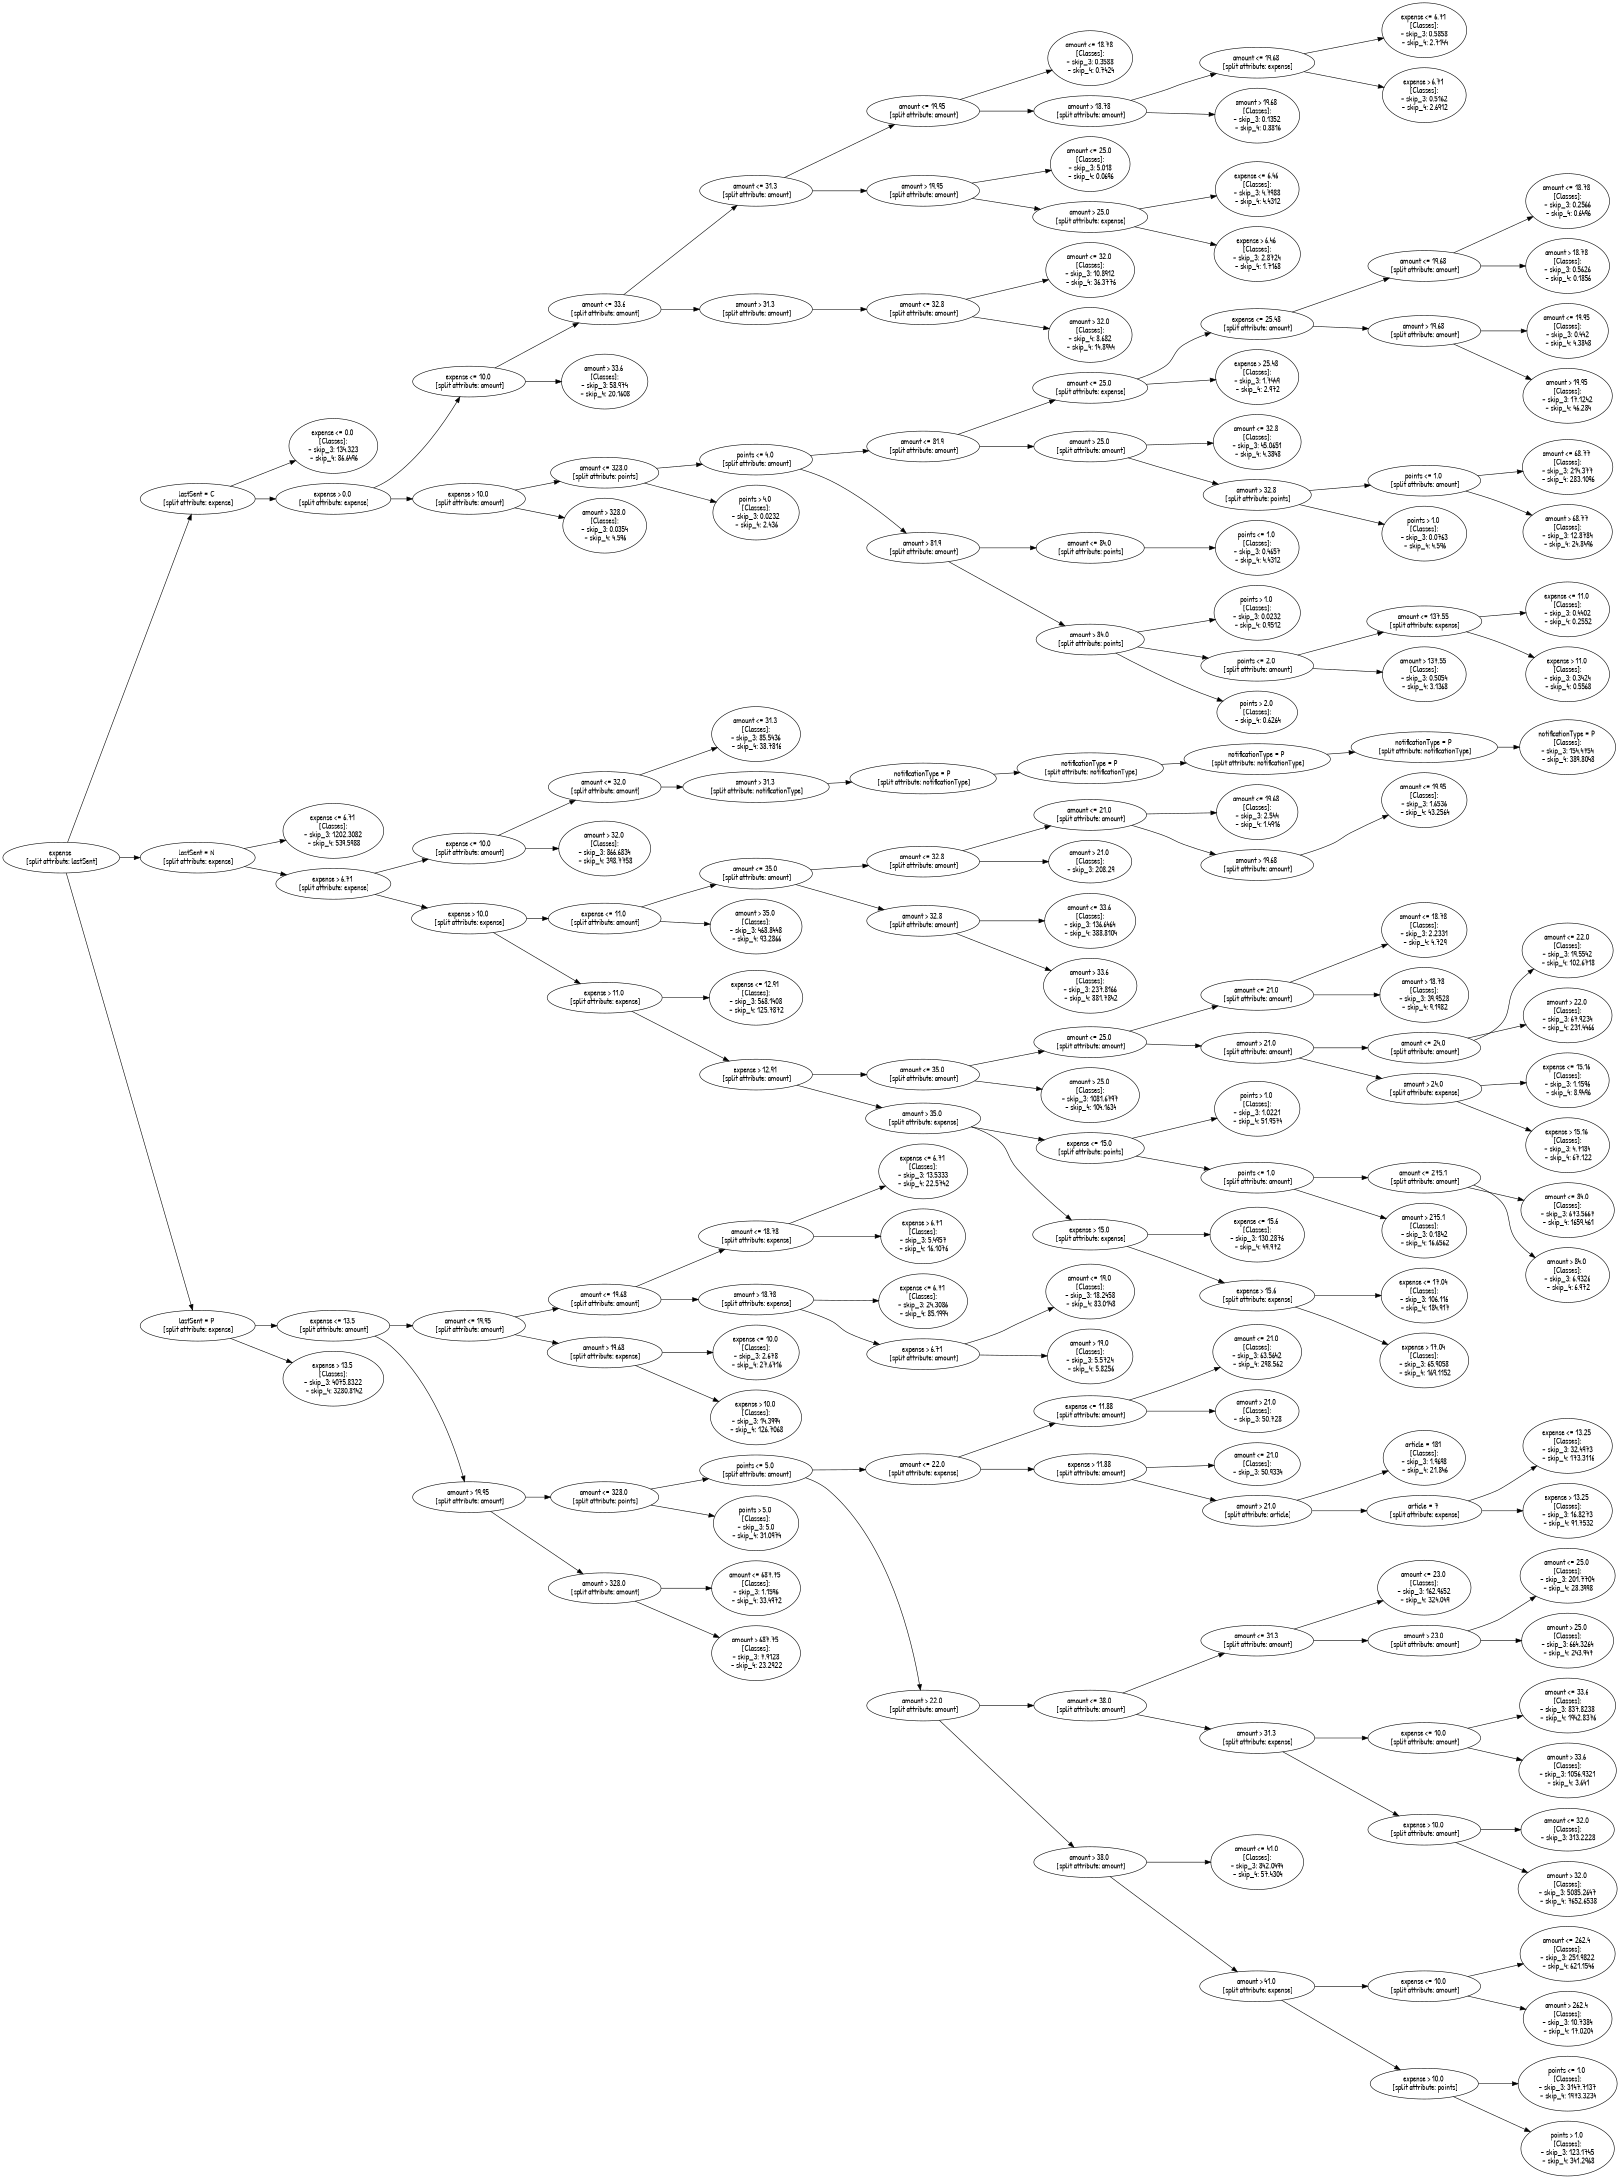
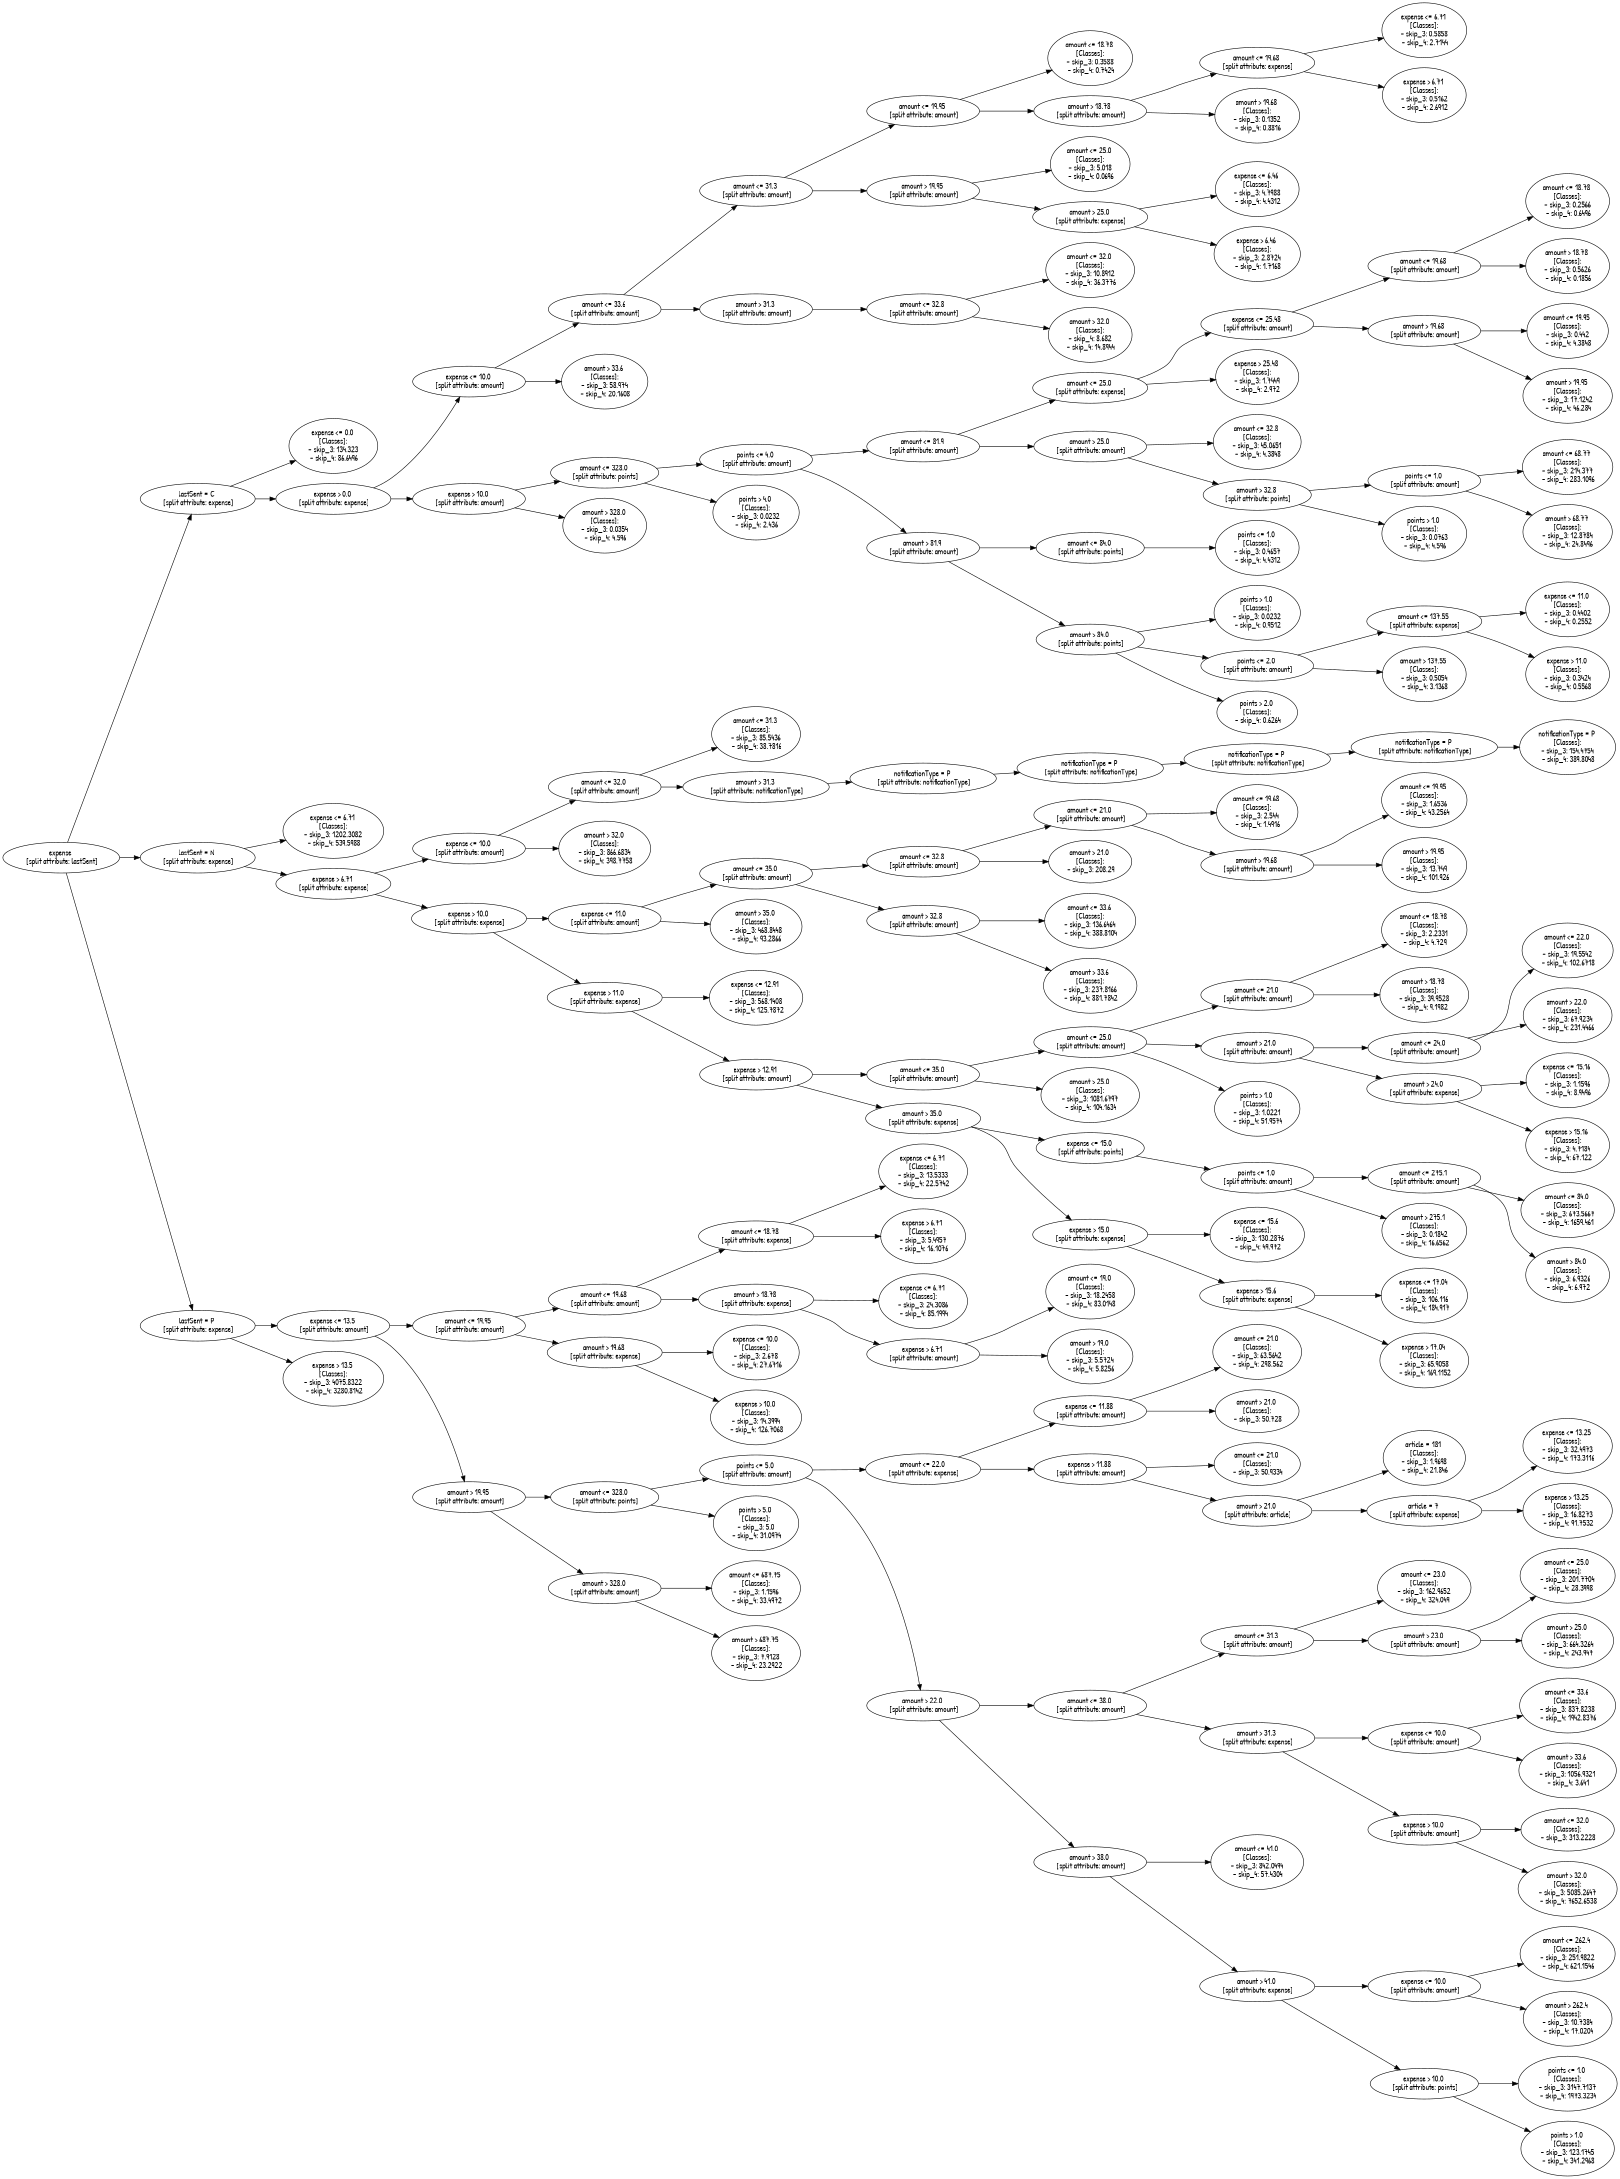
none -> (1424, 865)
(1172, 1129) -> (1177, 1068)
